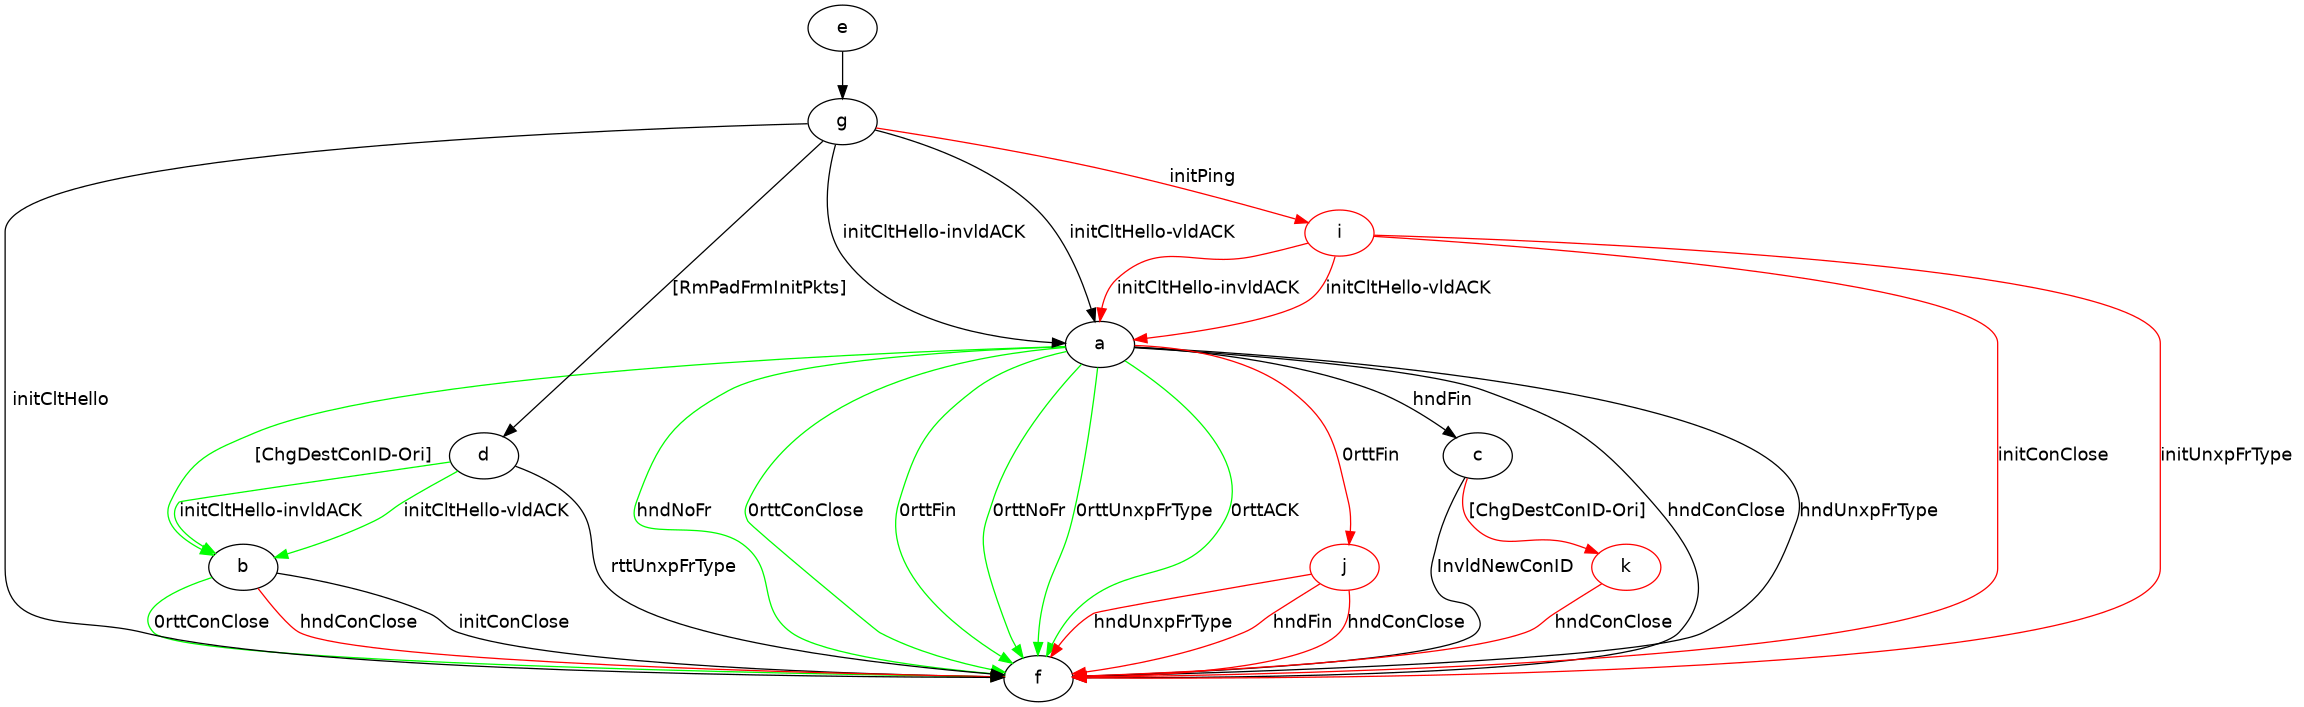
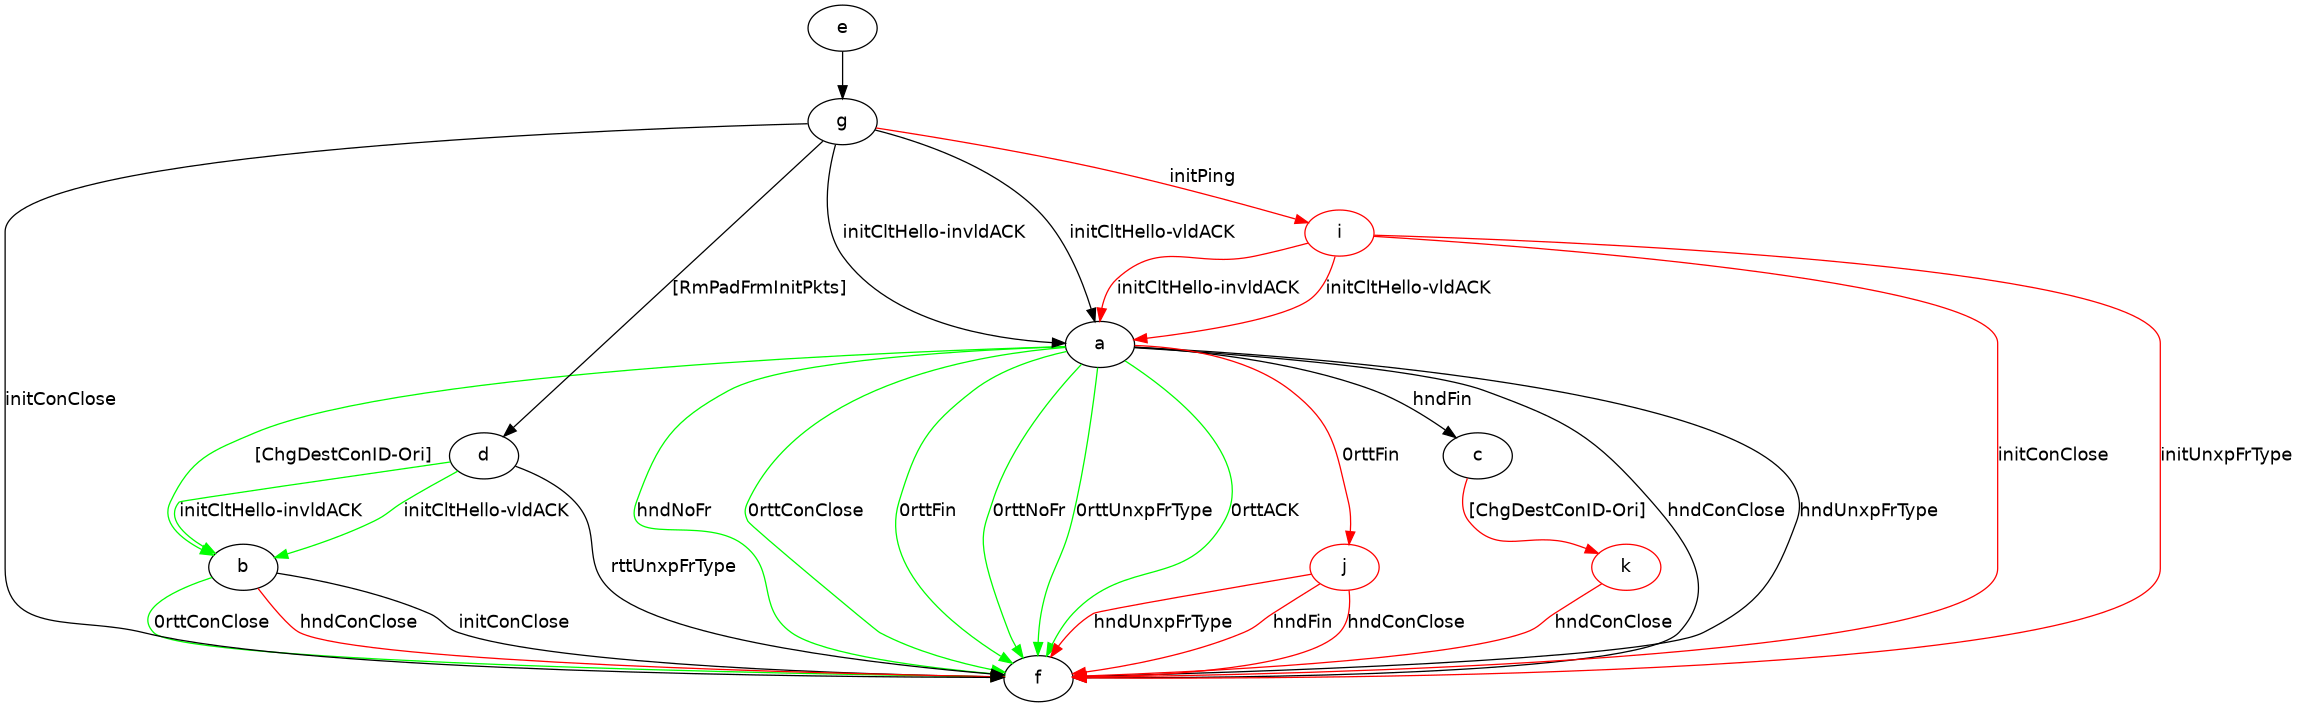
(63, 400) -> (63, 400)
(1476, 633) -> none
